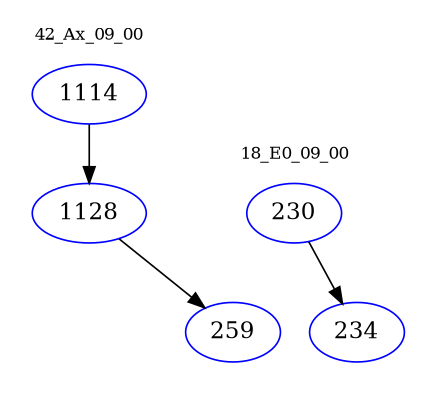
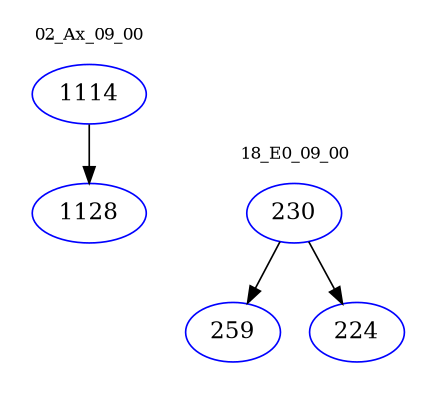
(89, 36) -> (89, 36)
(155, 268) -> (268, 265)
(357, 332) -> (357, 332)
